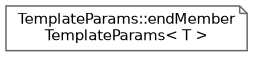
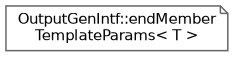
(127, 28) -> (117, 28)
